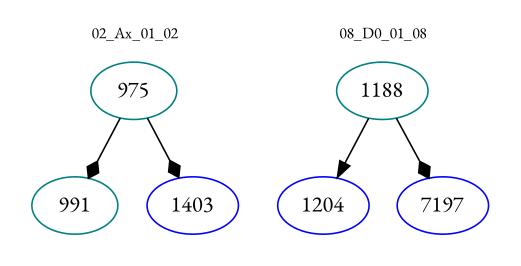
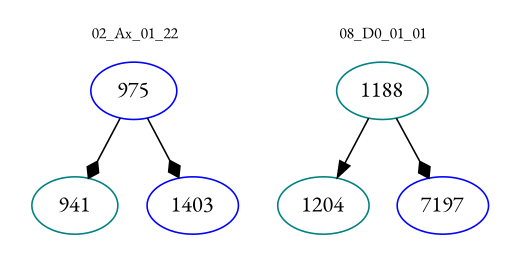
(135, 34) -> (135, 34)
(383, 34) -> (383, 34)
(134, 91) -> (134, 91)
(75, 206) -> (75, 206)
(323, 206) -> (323, 206)
